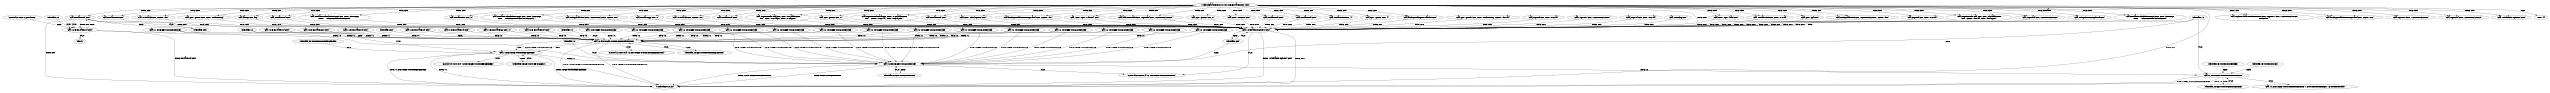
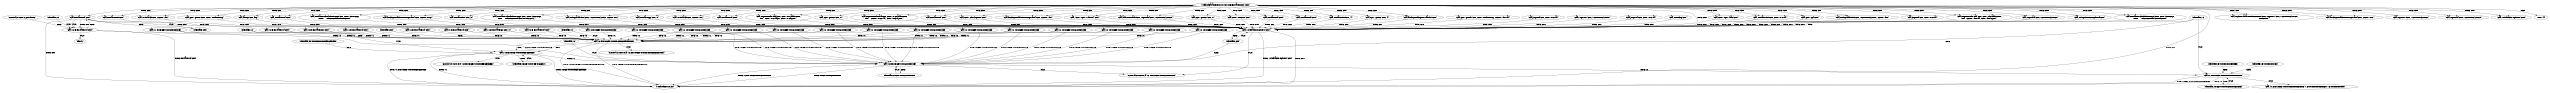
(2044, 11) -> (2044, 11)
none -> (408, 17)
(704, 53) -> none
